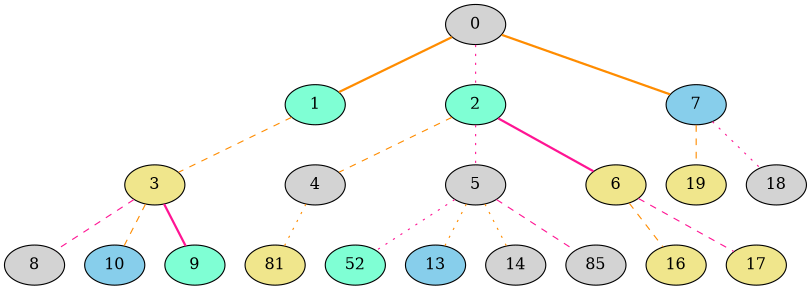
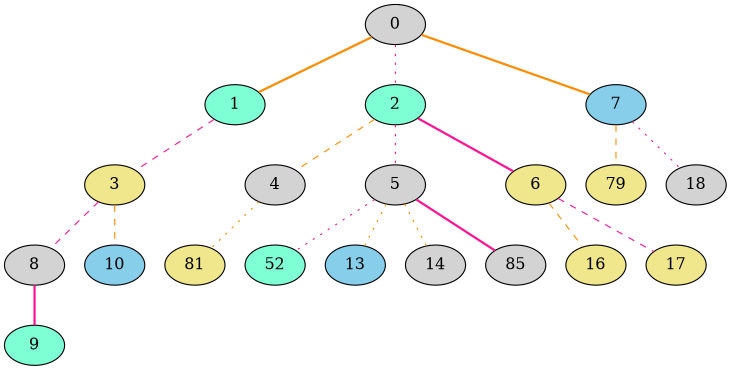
(235, 145) -> (175, 145)
(696, 185) -> (616, 185)
(175, 225) -> (35, 305)
(536, 225) -> (456, 225)
